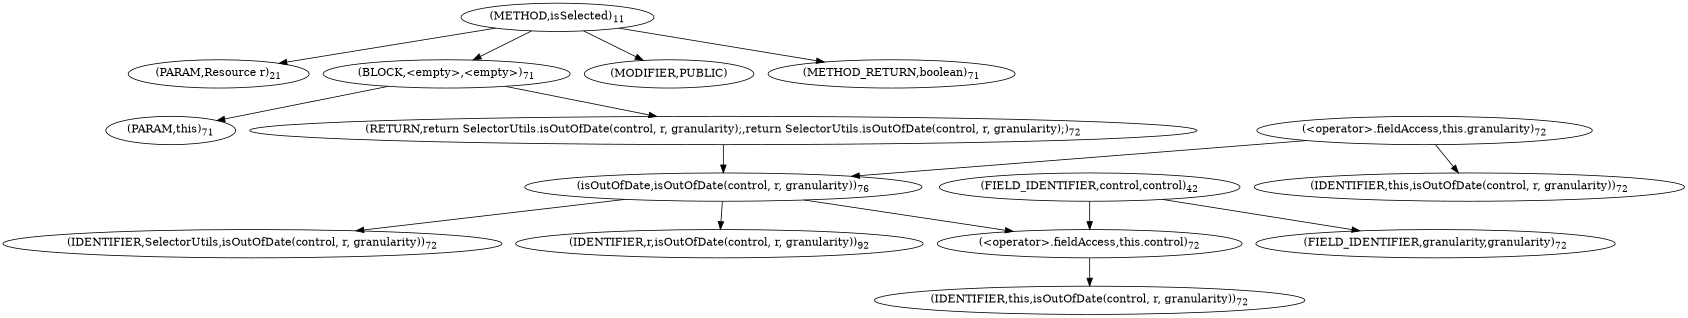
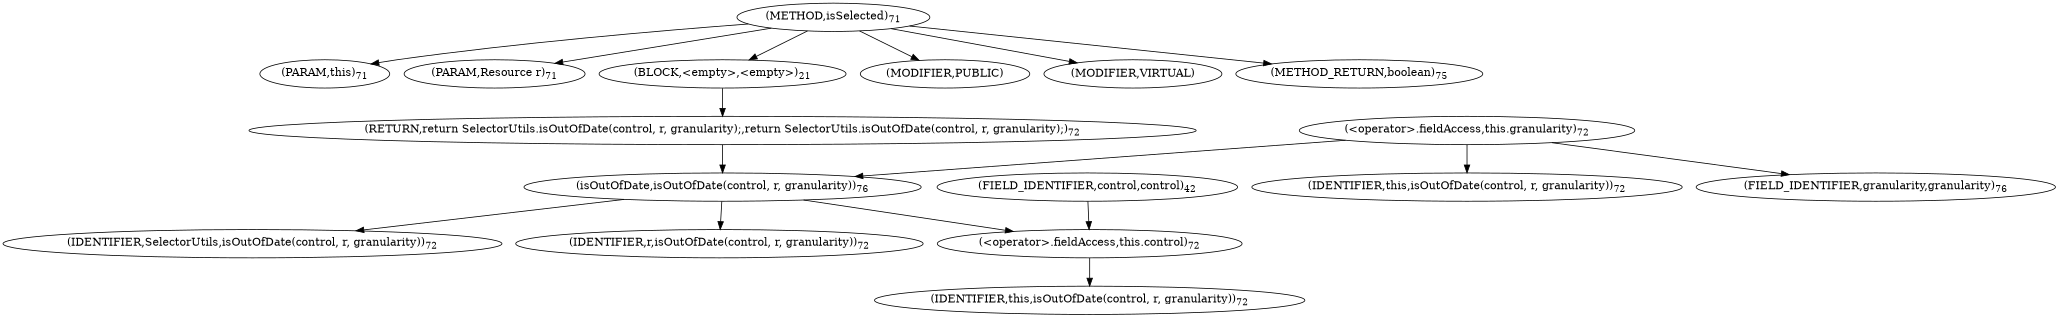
(619, 16) -> (895, 16)
(276, 73) -> (552, 73)
(529, 73) -> (805, 73)
(974, 73) -> (1442, 73)
none -> (1133, 74)
(306, 103) -> (563, 40)
(1257, 215) -> (1667, 158)
(864, 243) -> (864, 243)
(1561, 243) -> (2002, 186)
